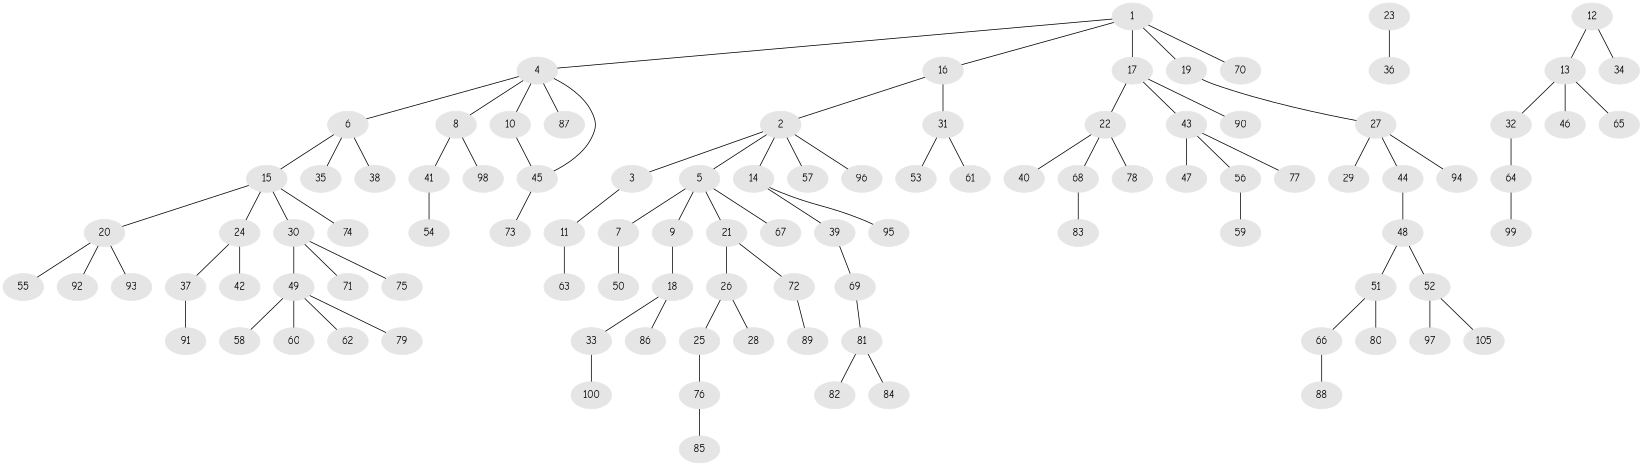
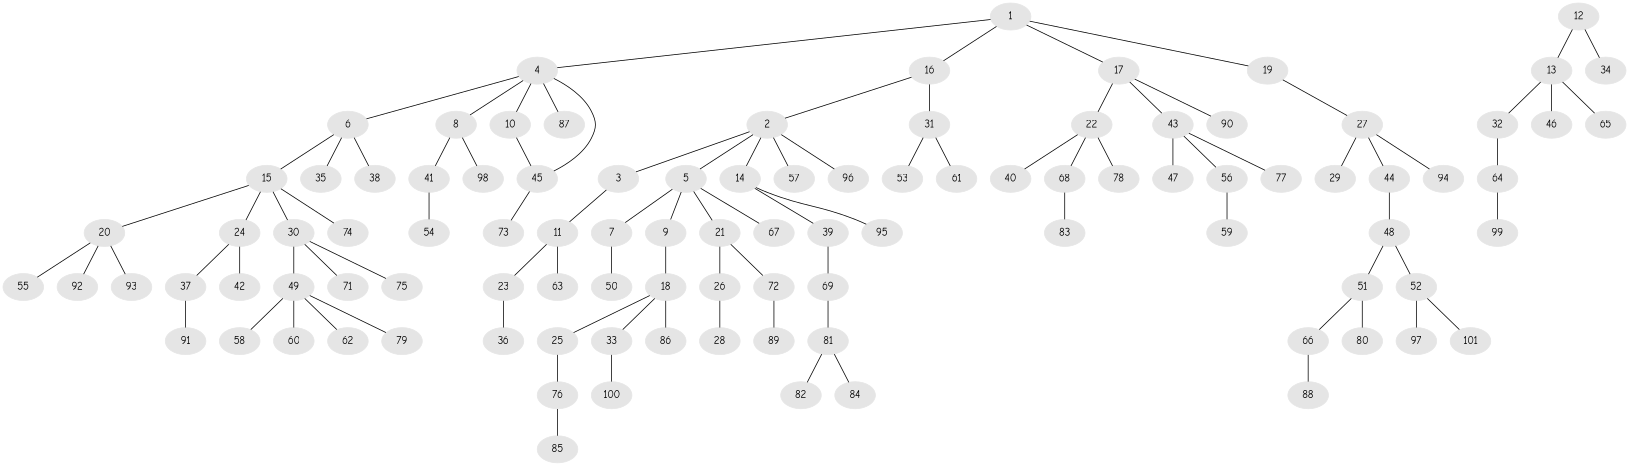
(1241, 71) -> none
none -> (531, 260)
(713, 314) -> (612, 314)
(1484, 341) -> (1470, 341)
